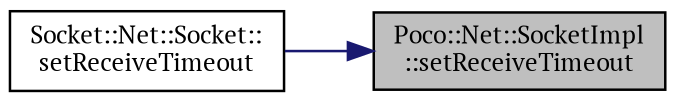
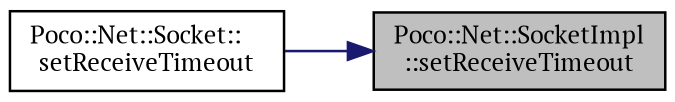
(147, 51) -> (147, 51)
